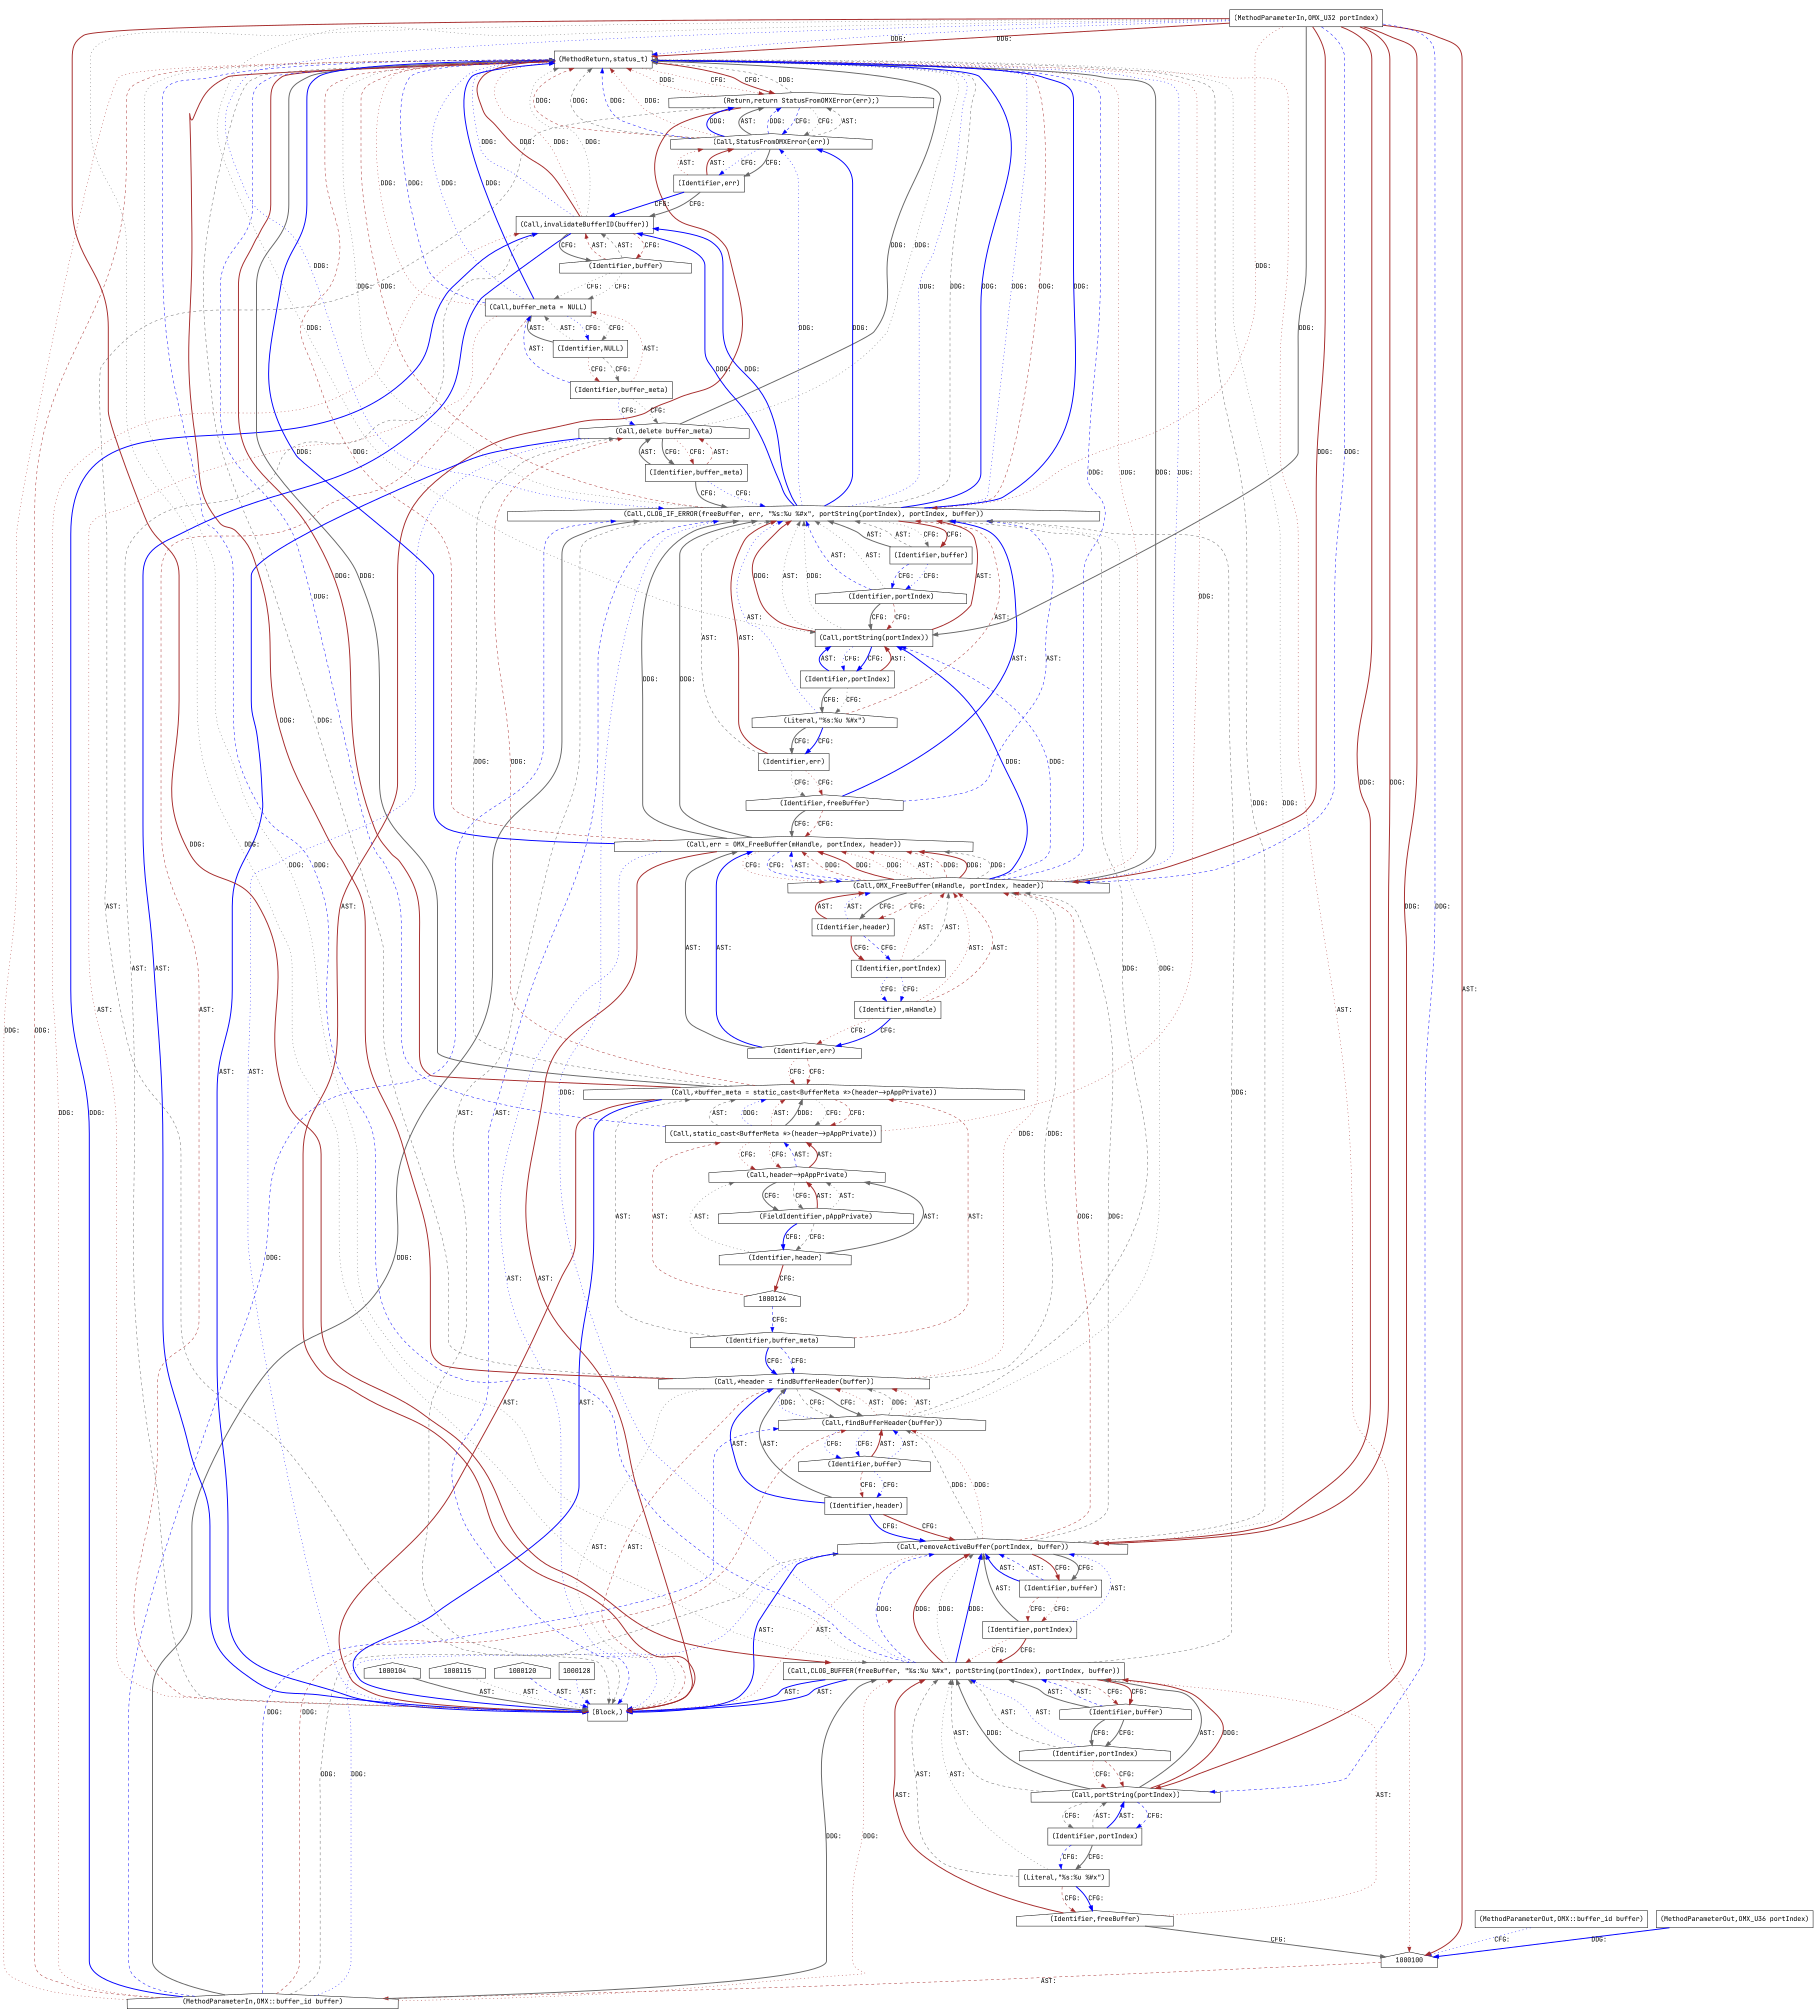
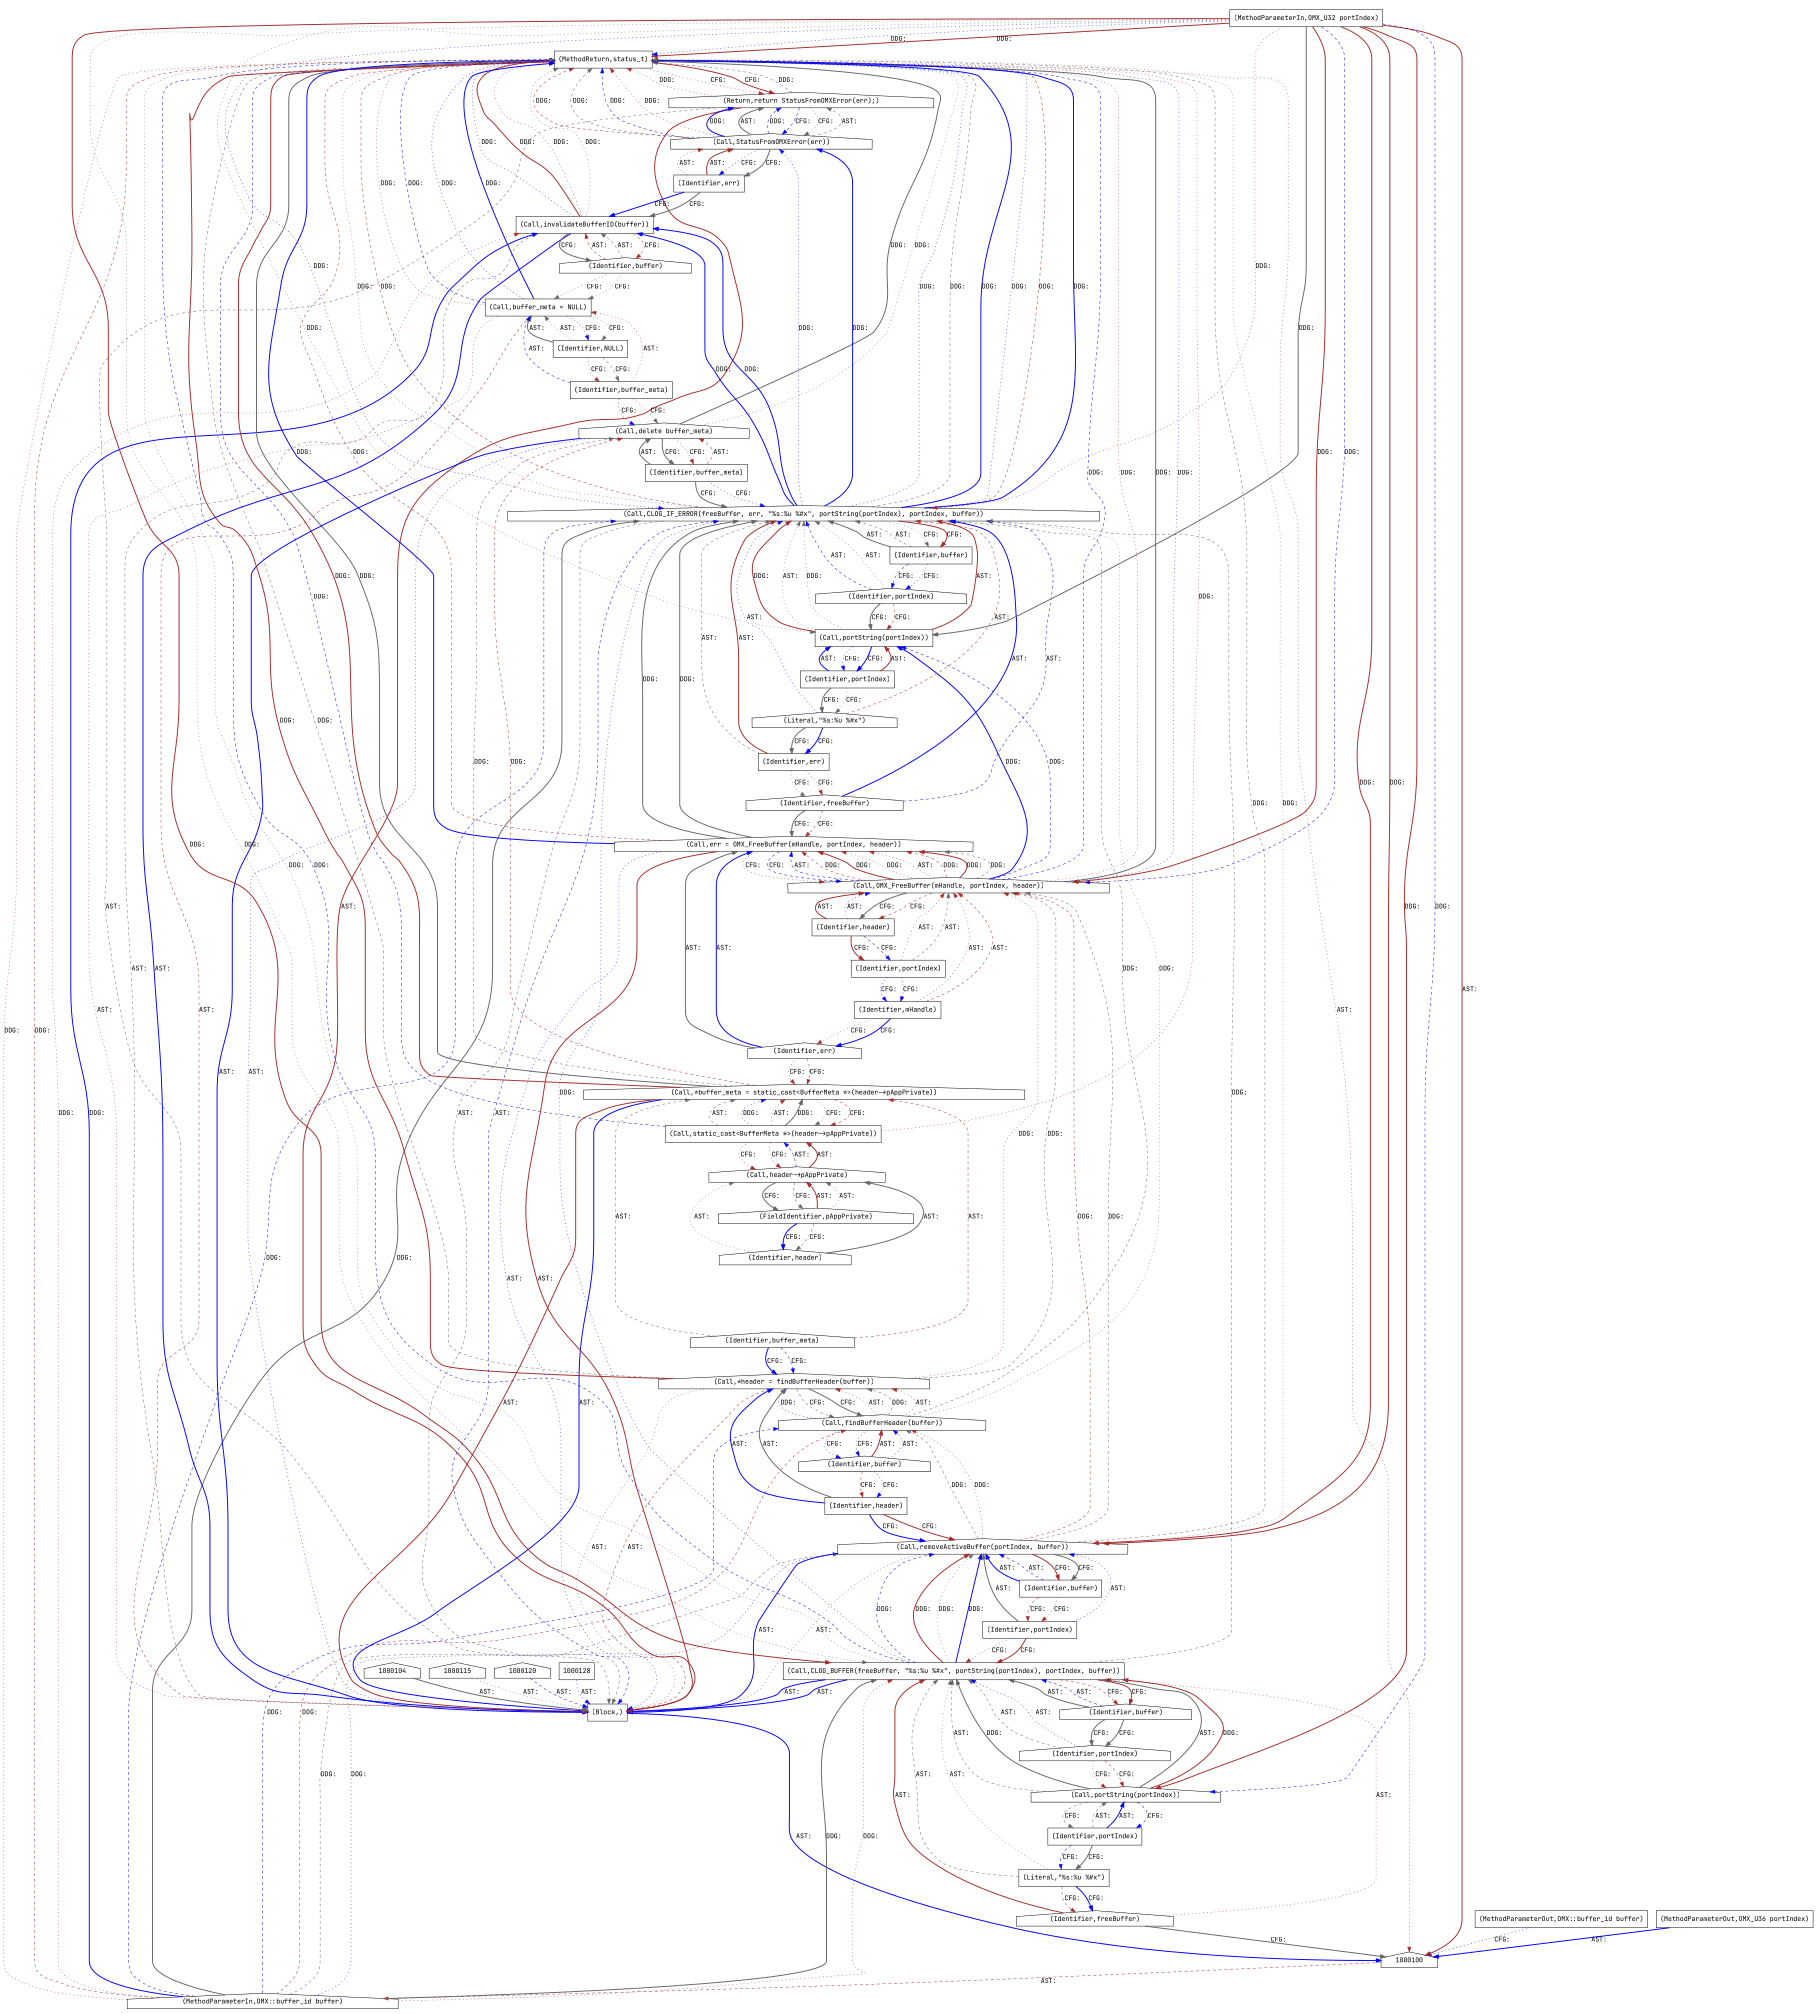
(772, 1299) -> none
none -> (947, 1911)
(1601, 1940) -> (1601, 1940)
